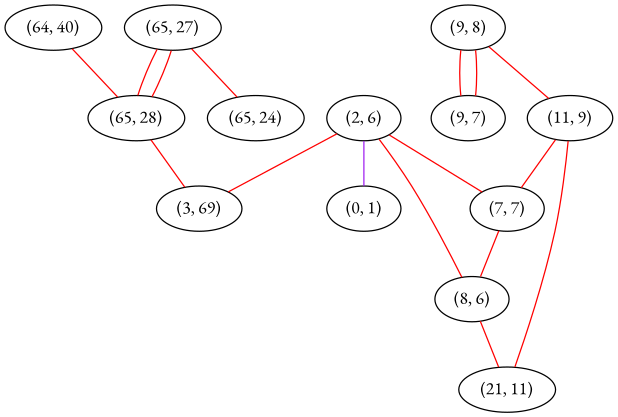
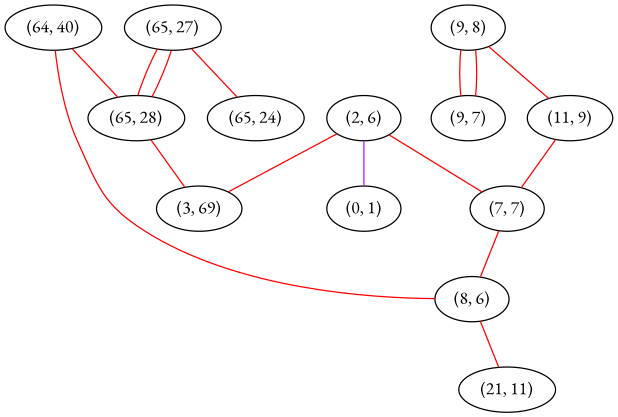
(424, 206) -> (186, 253)
(549, 256) -> none
